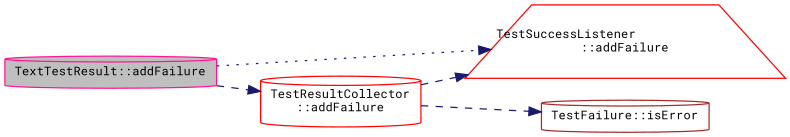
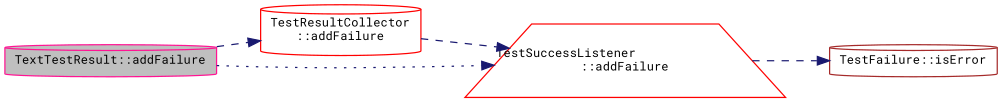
(475, 108) -> (785, 61)
